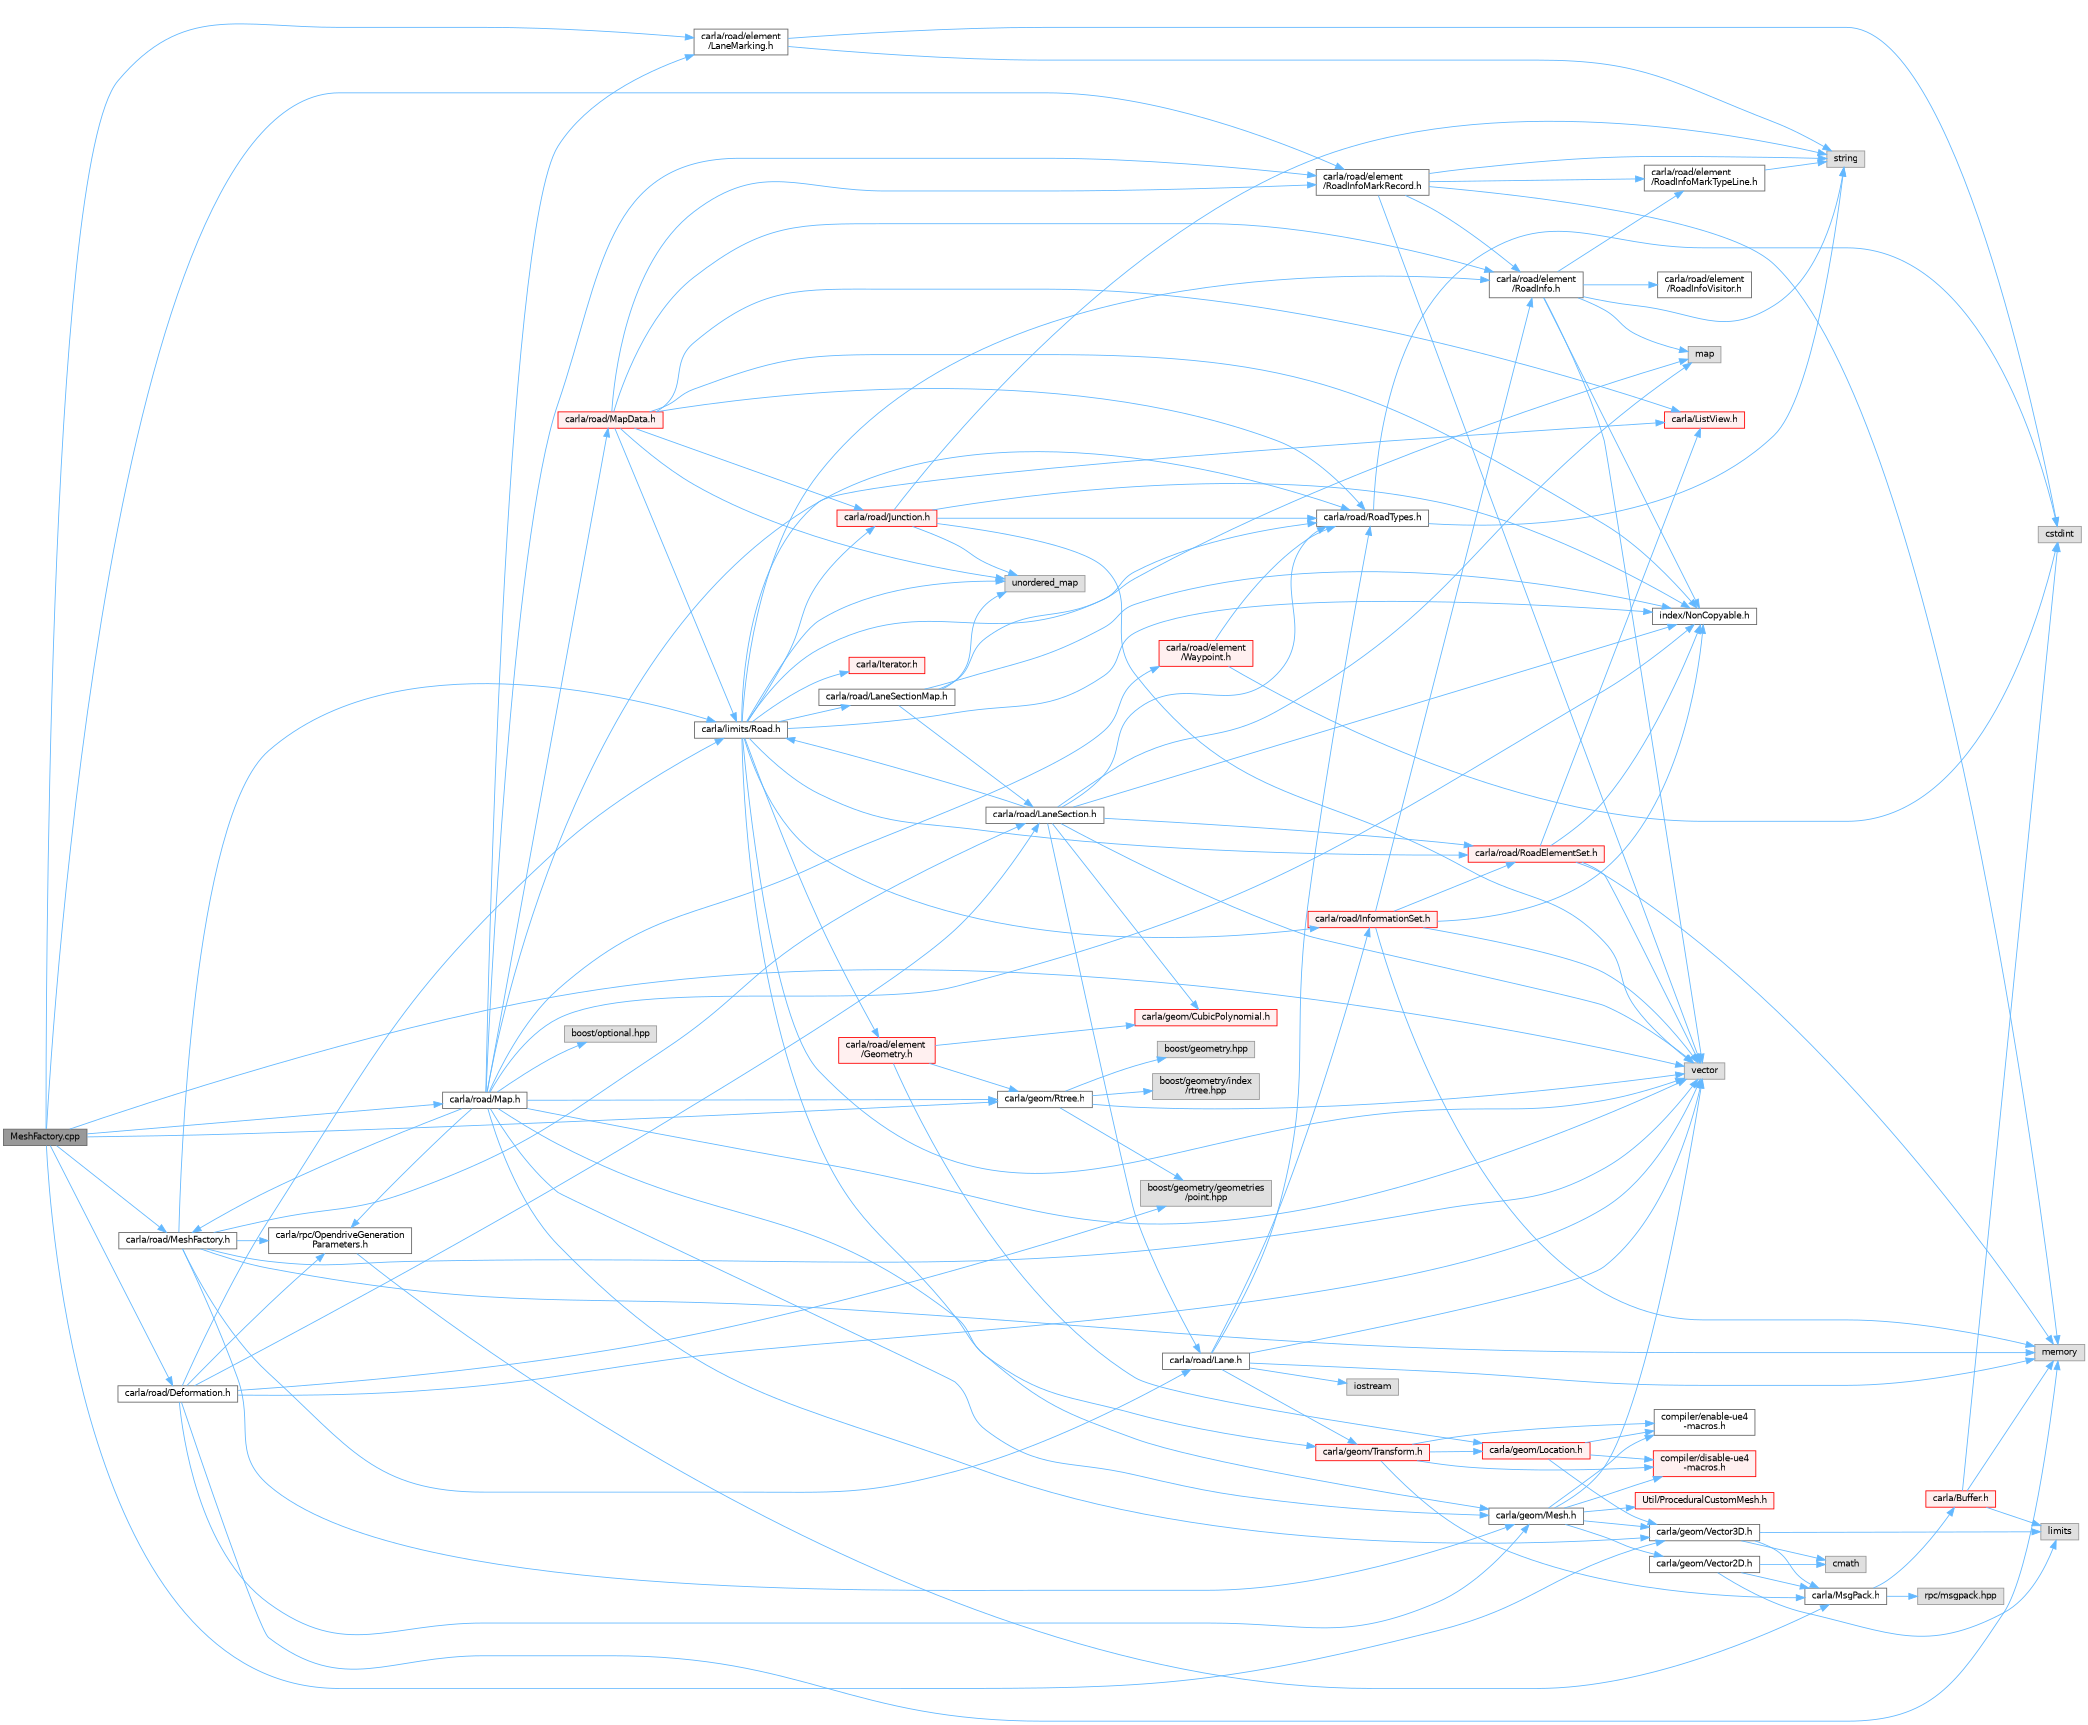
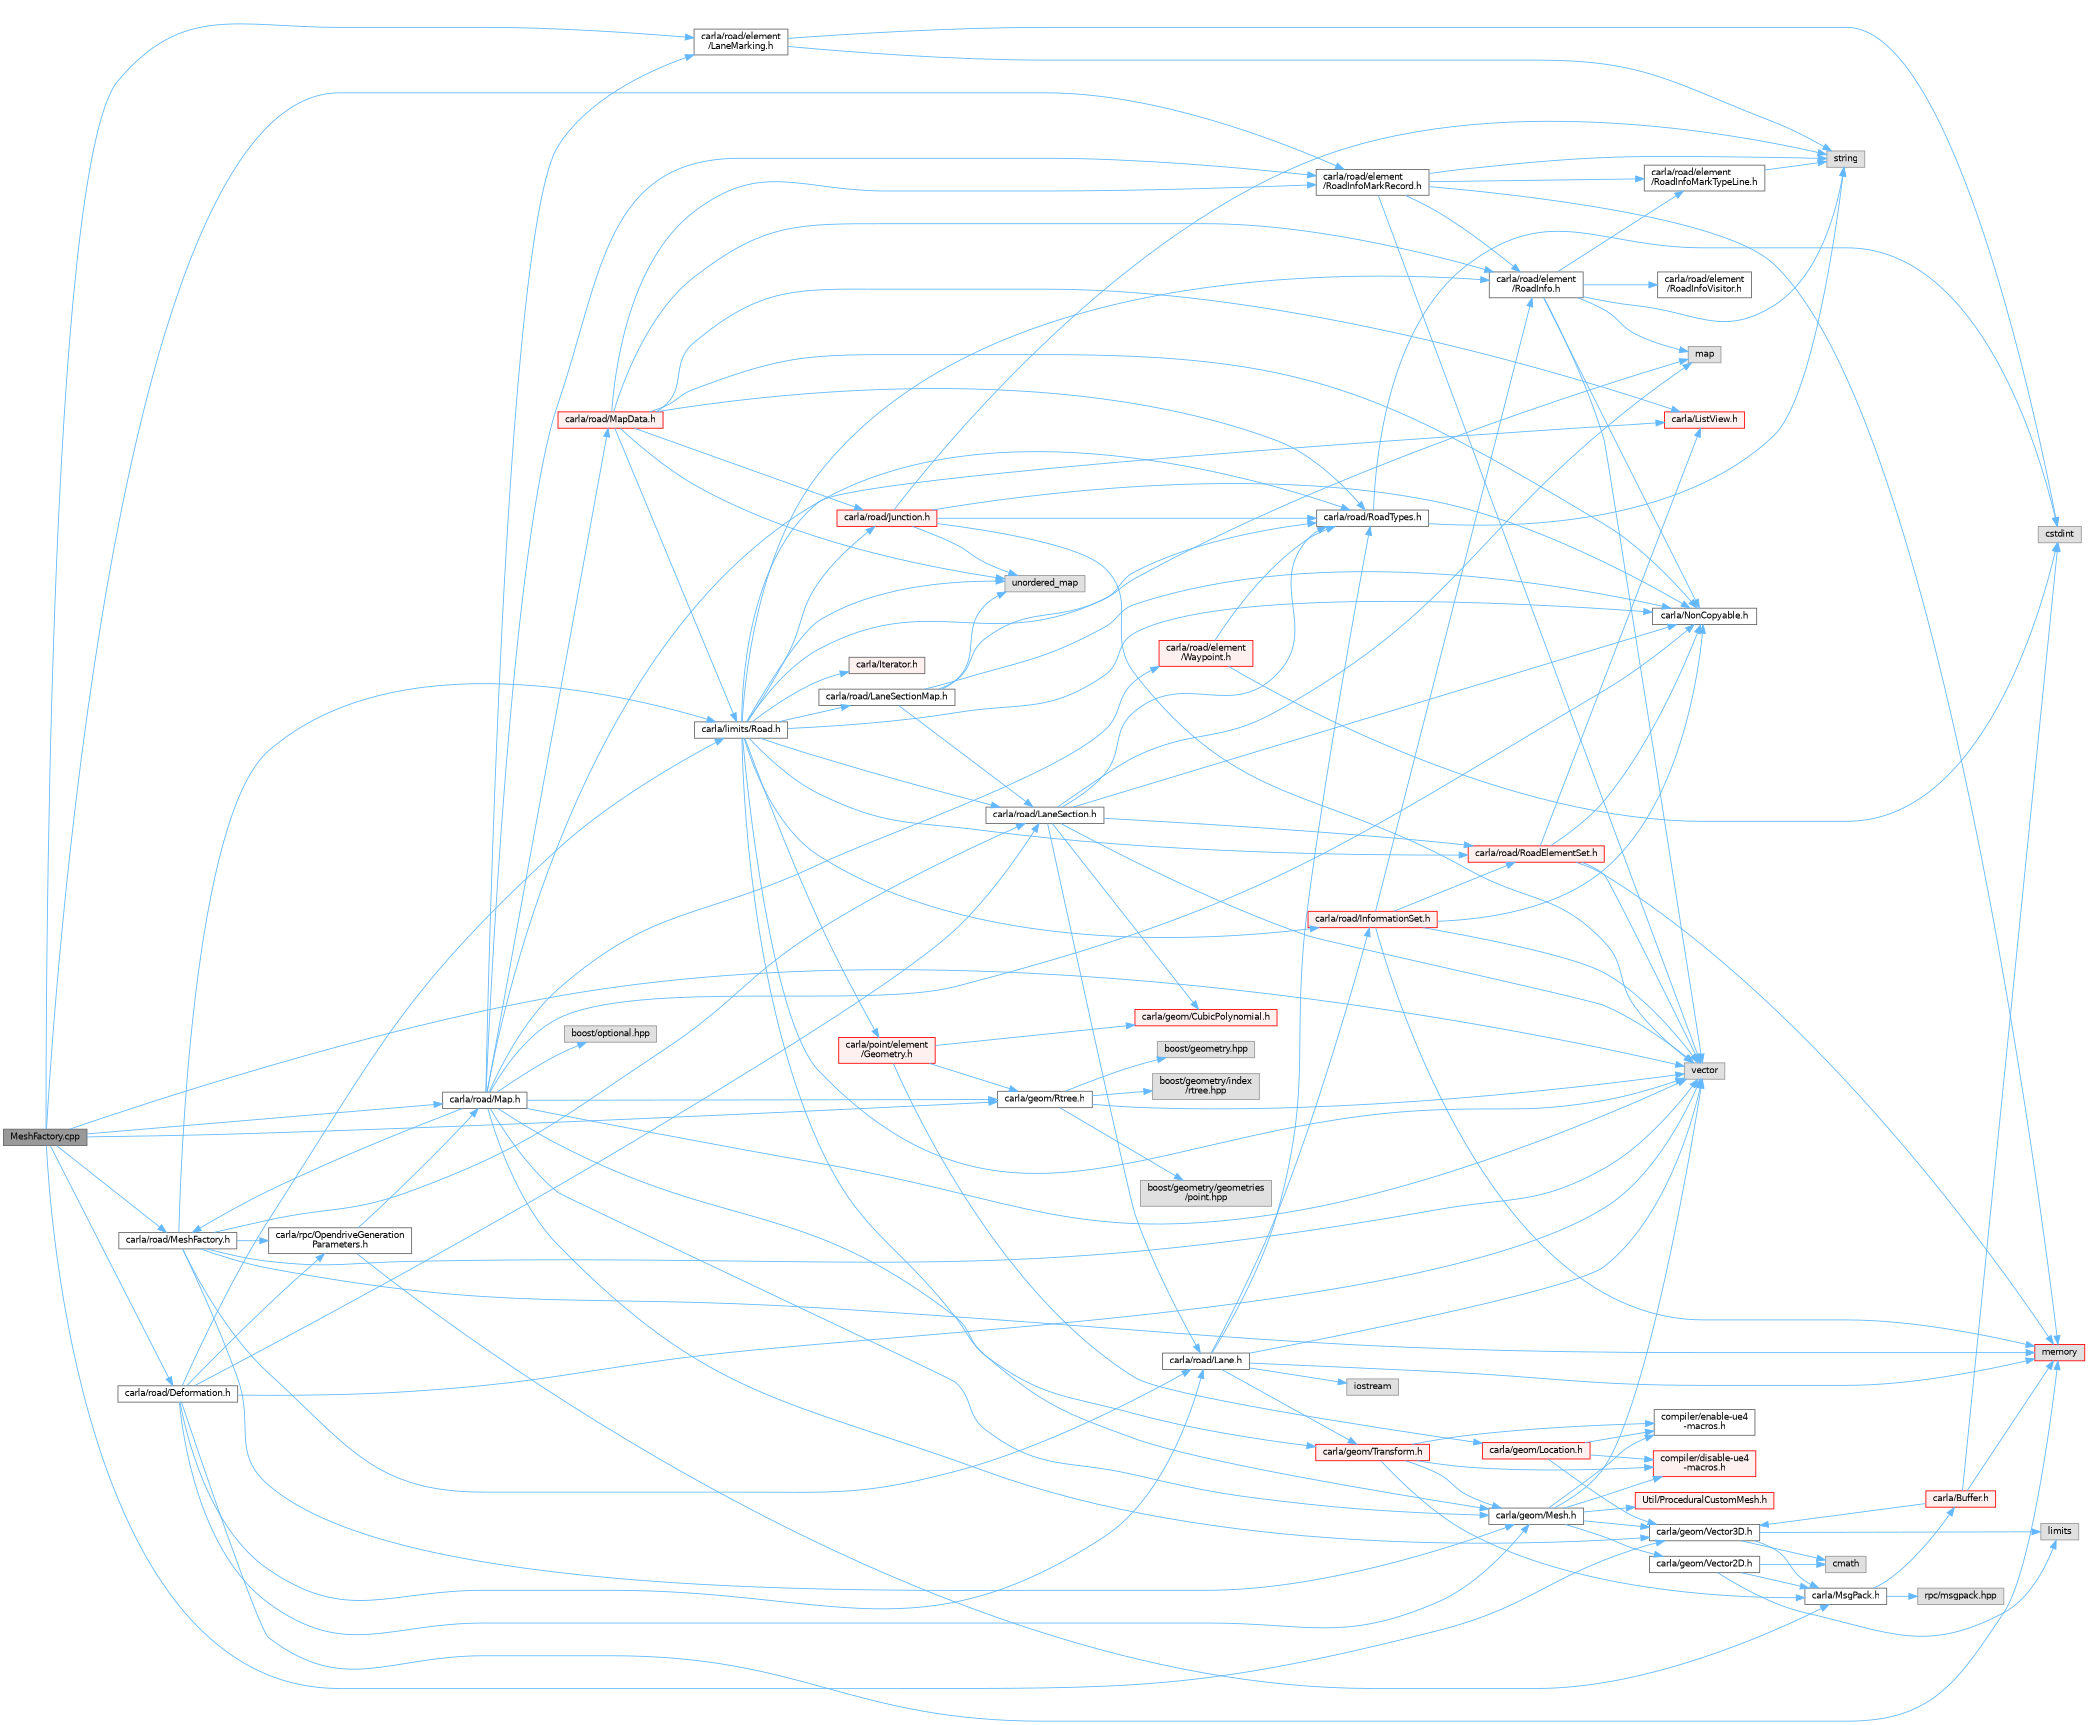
(1705, 616) -> (1705, 616)
(887, 665) -> (887, 665)
(911, 772) -> (875, 773)
(887, 1050) -> (887, 1050)
(414, 1164) -> (416, 1173)
(704, 1332) -> (689, 1593)
(2060, 1353) -> (2060, 1353)
(1452, 1452) -> (1450, 1482)
(2009, 1515) -> (1847, 1514)
